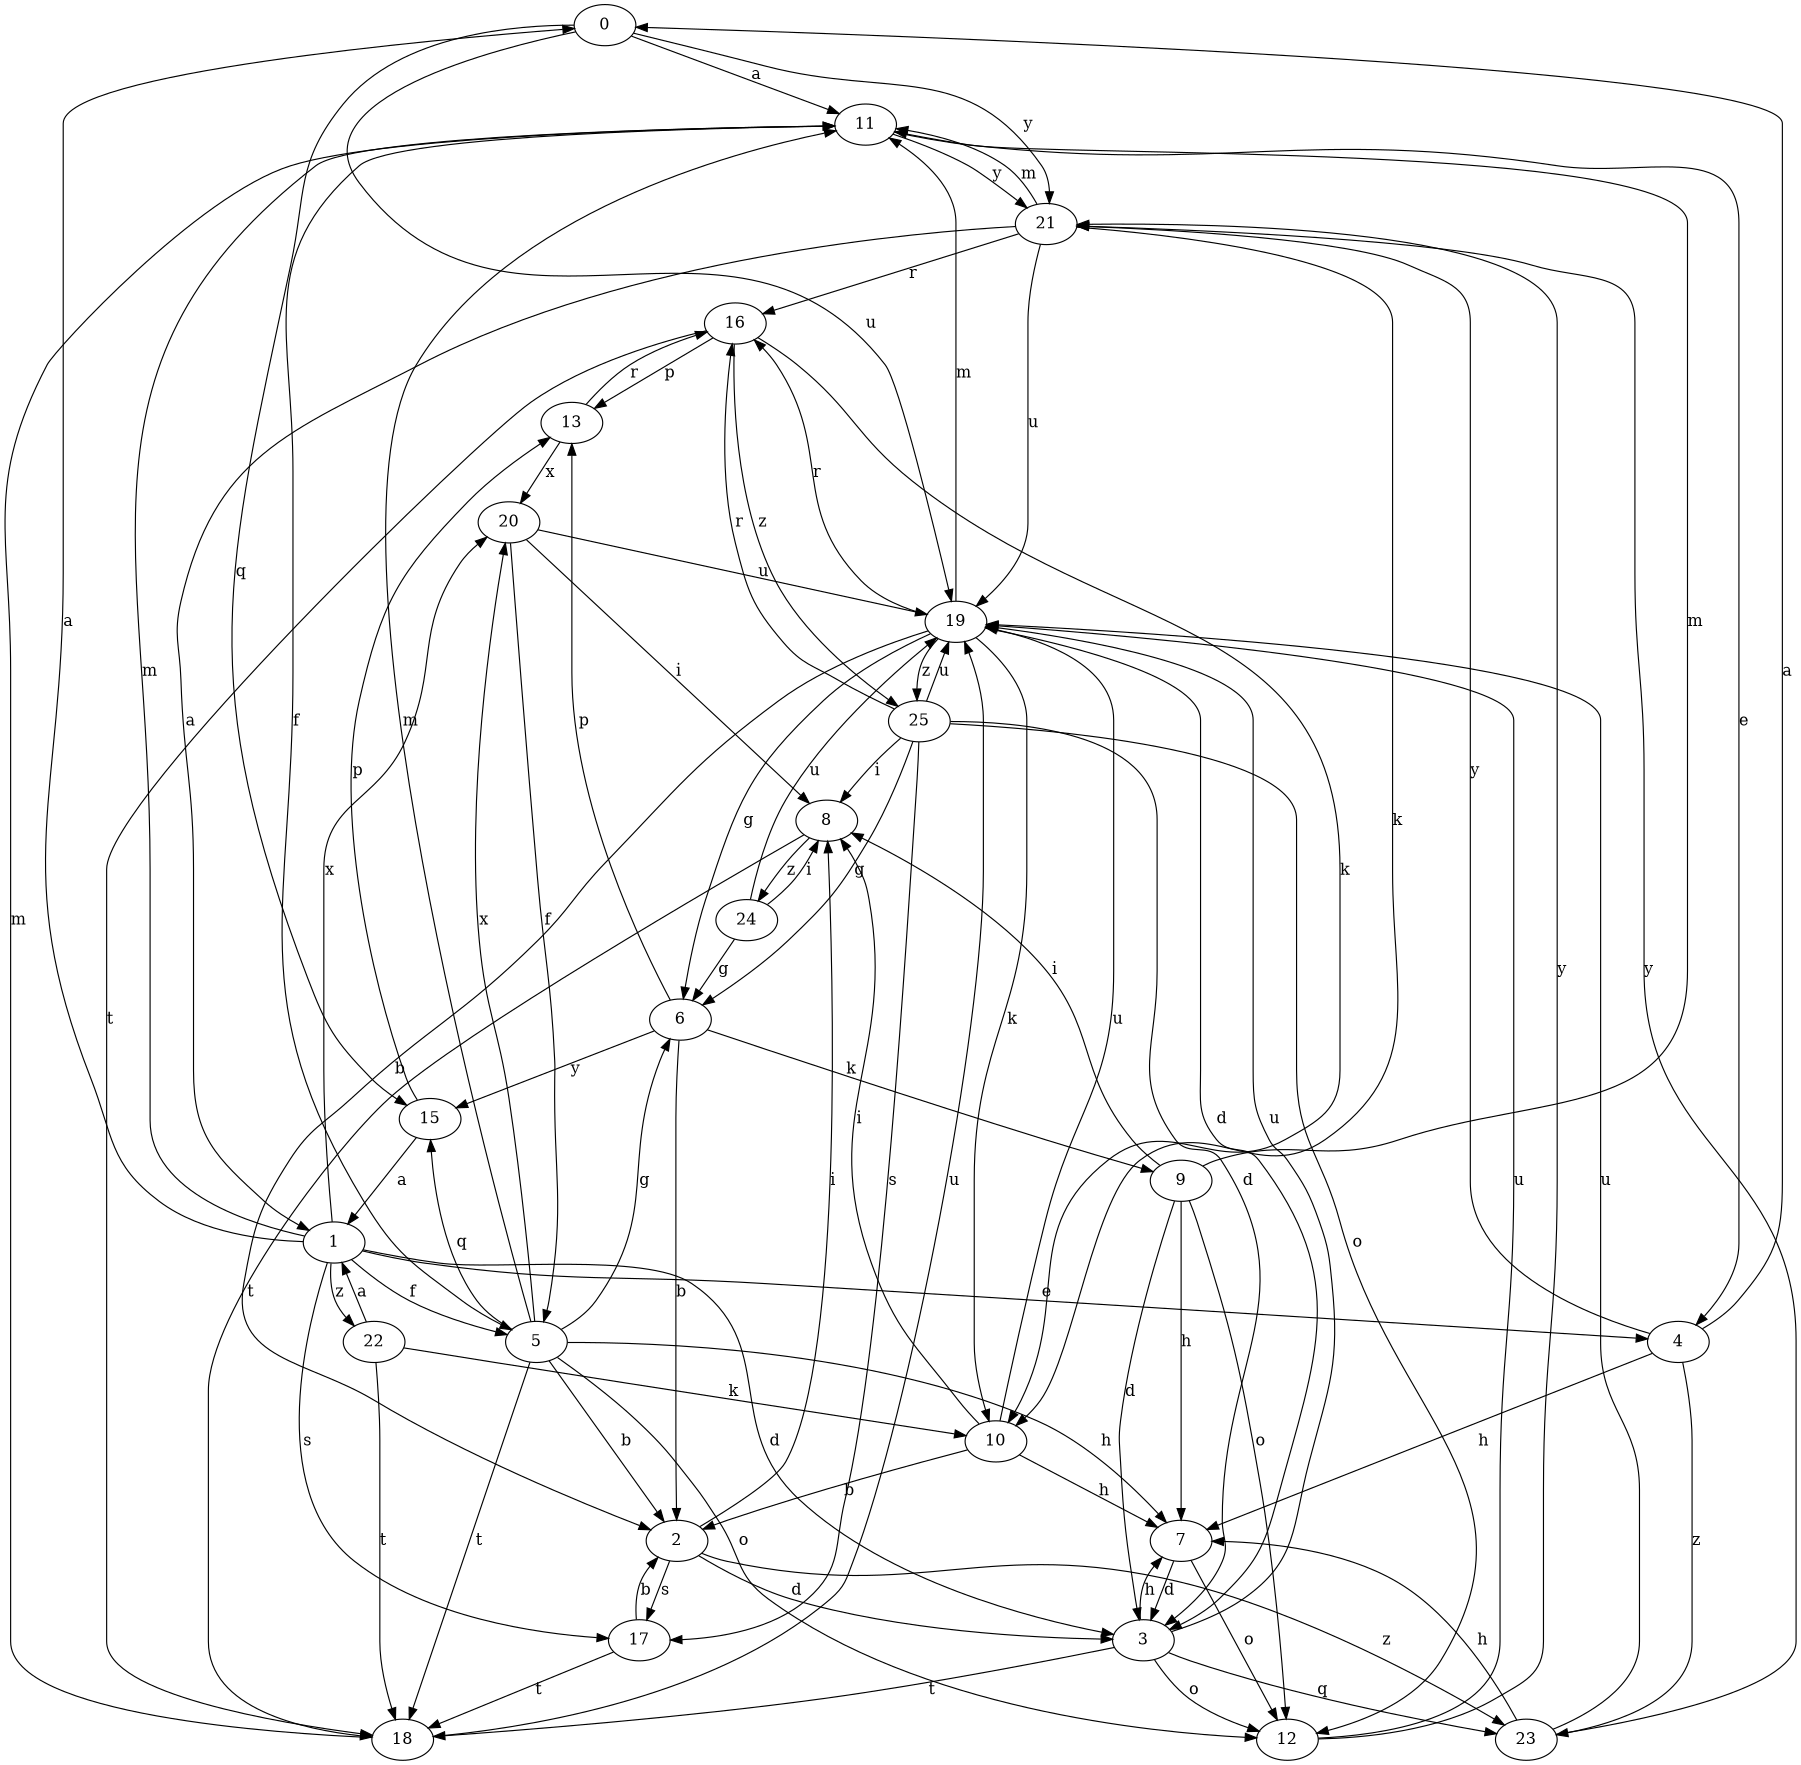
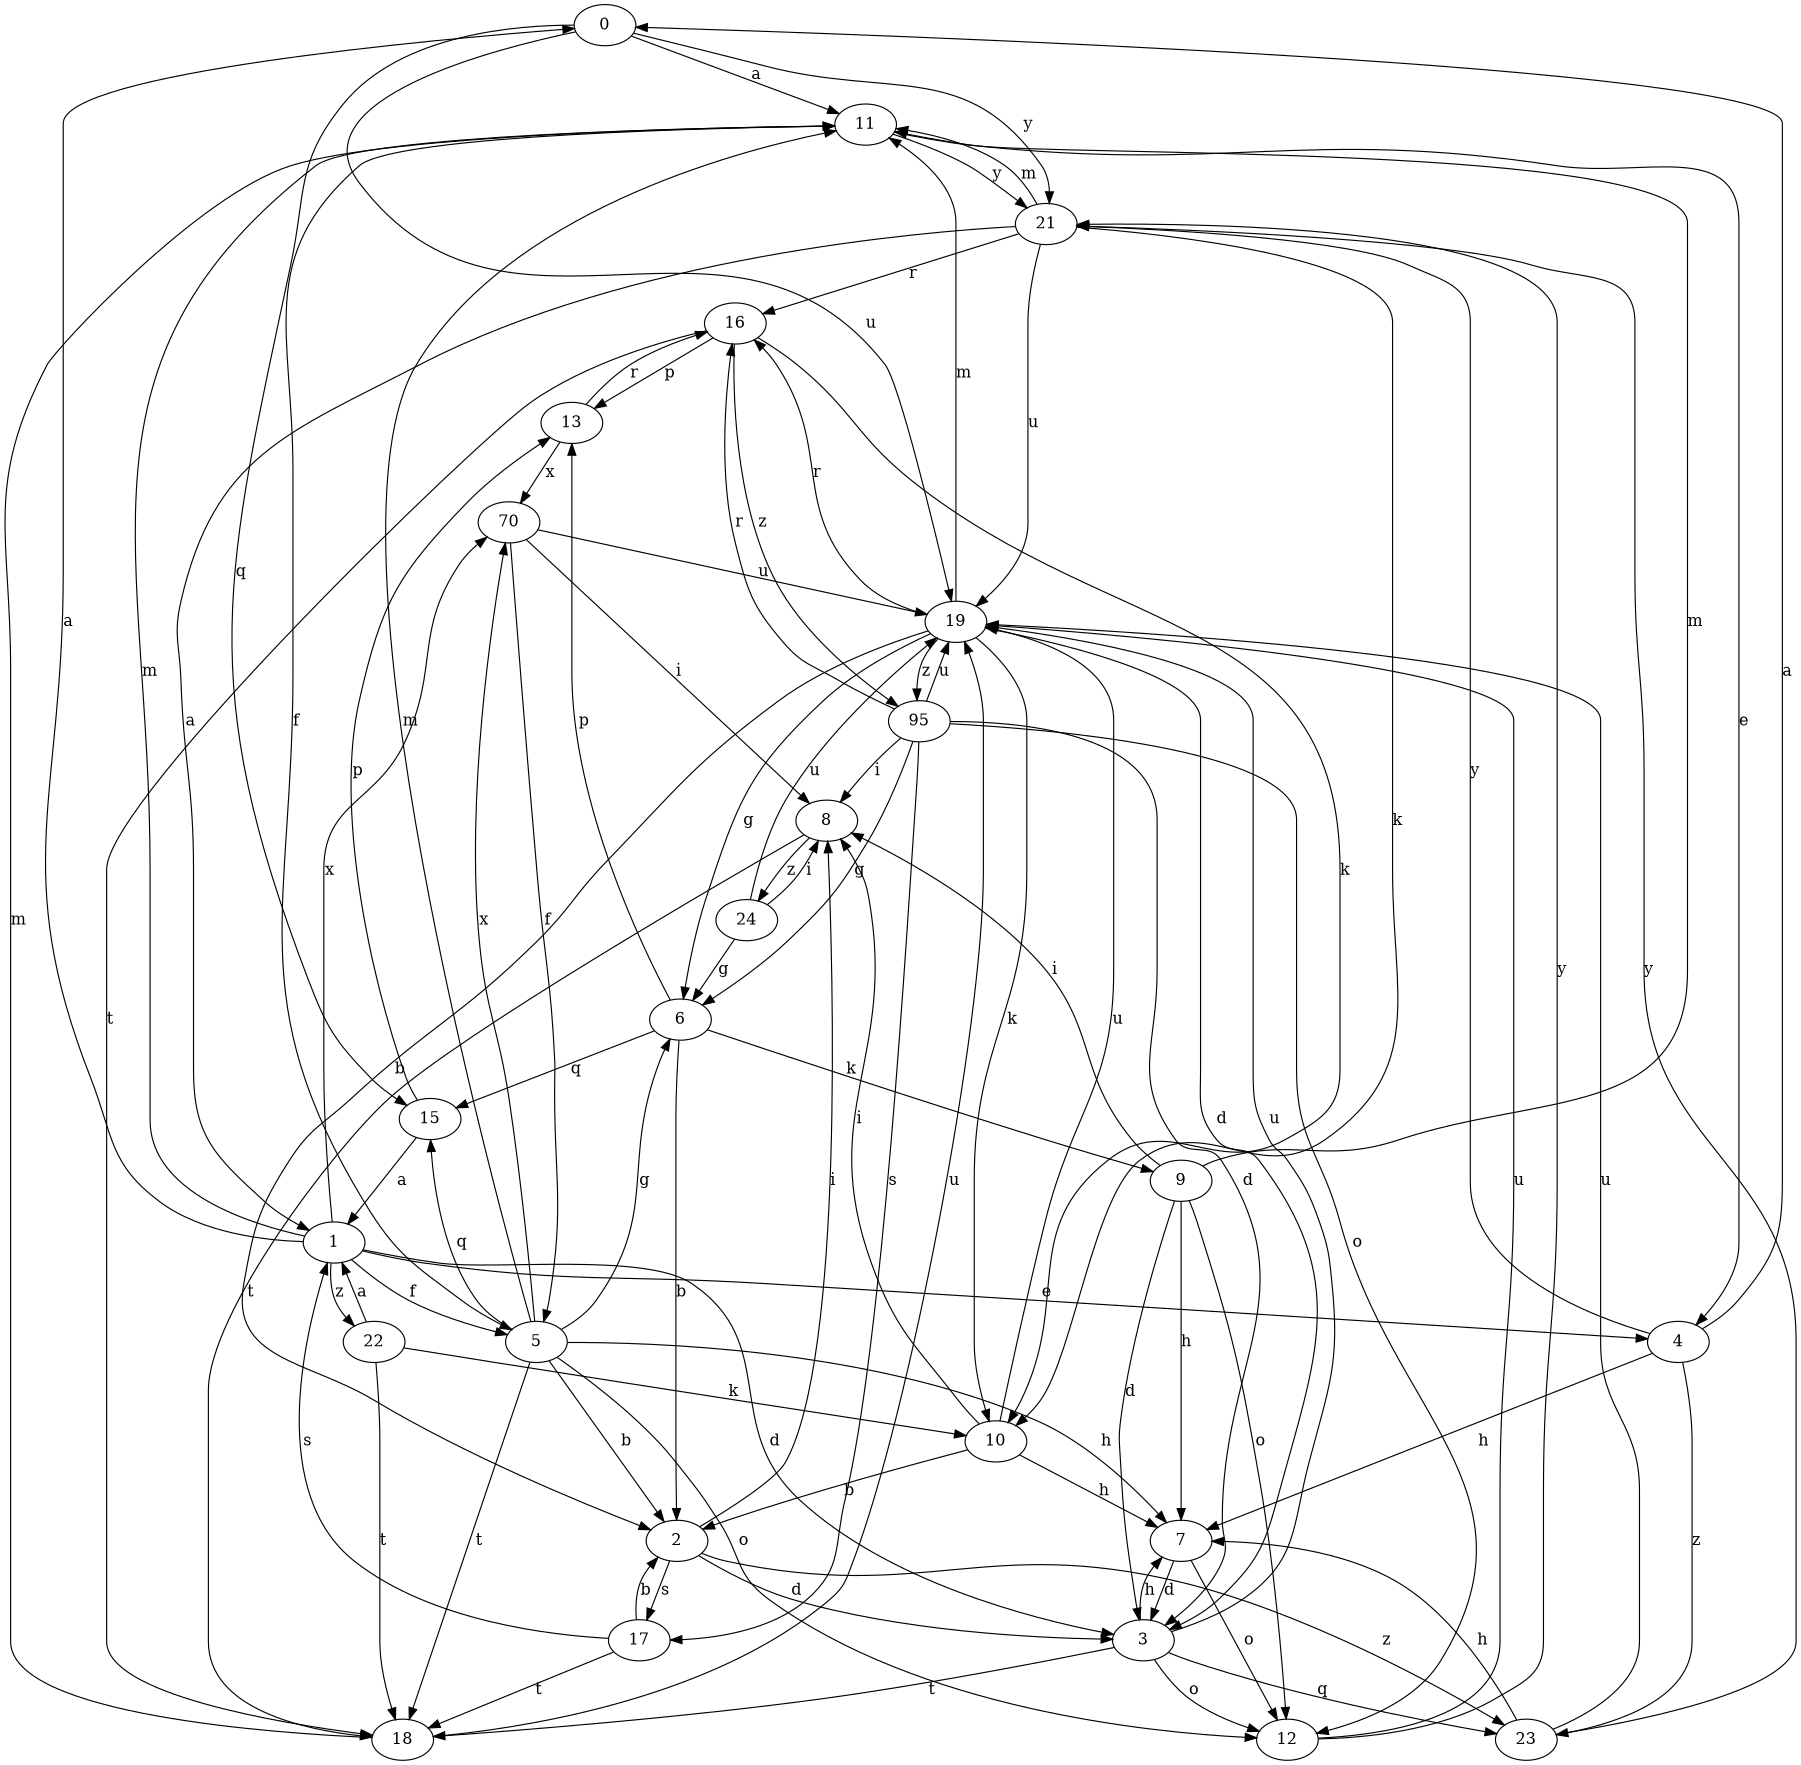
(509, 522) -> (509, 522)
(919, 721) -> (919, 721)
(576, 1069) -> (576, 1069)
(335, 1539) -> (342, 1548)
